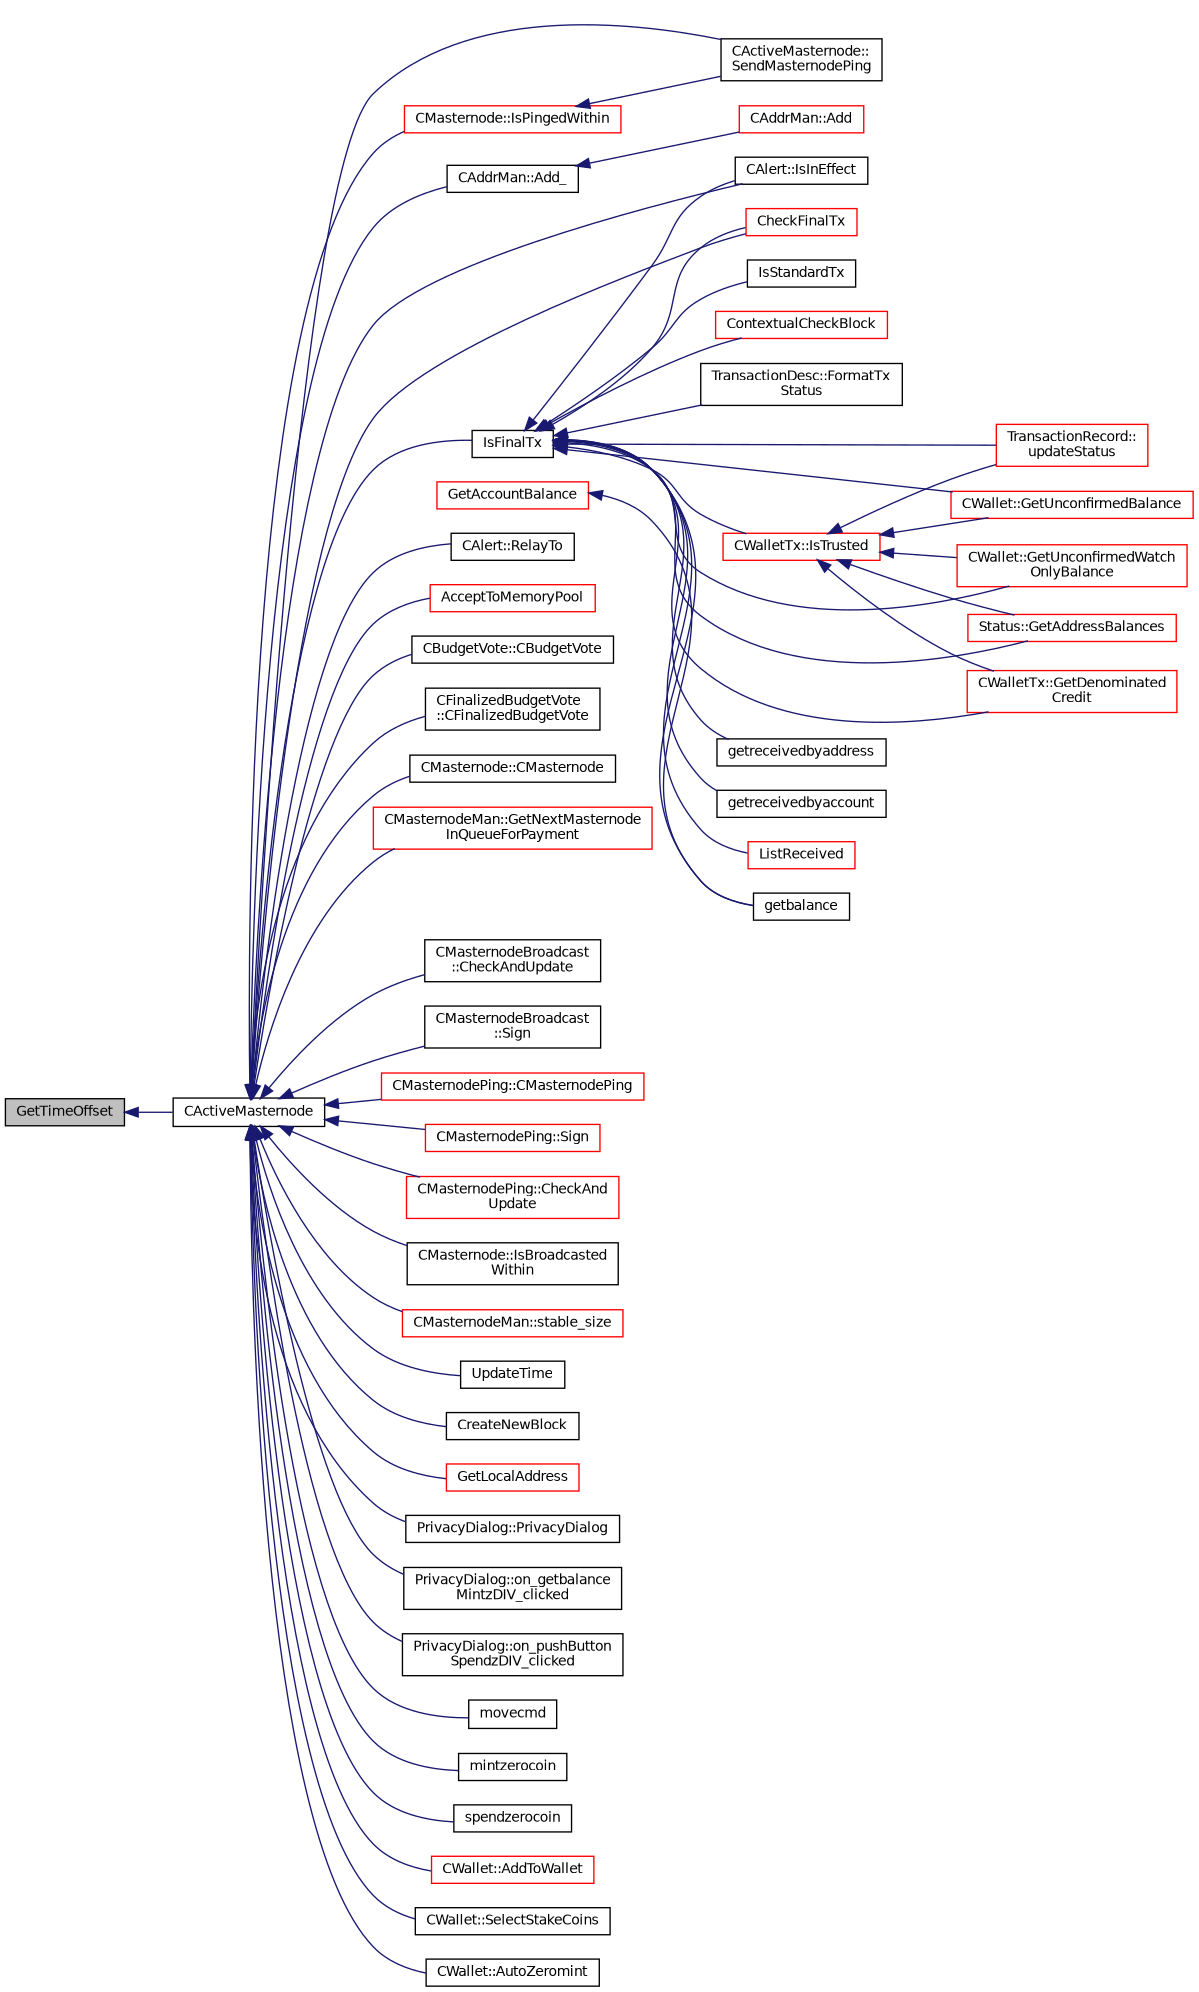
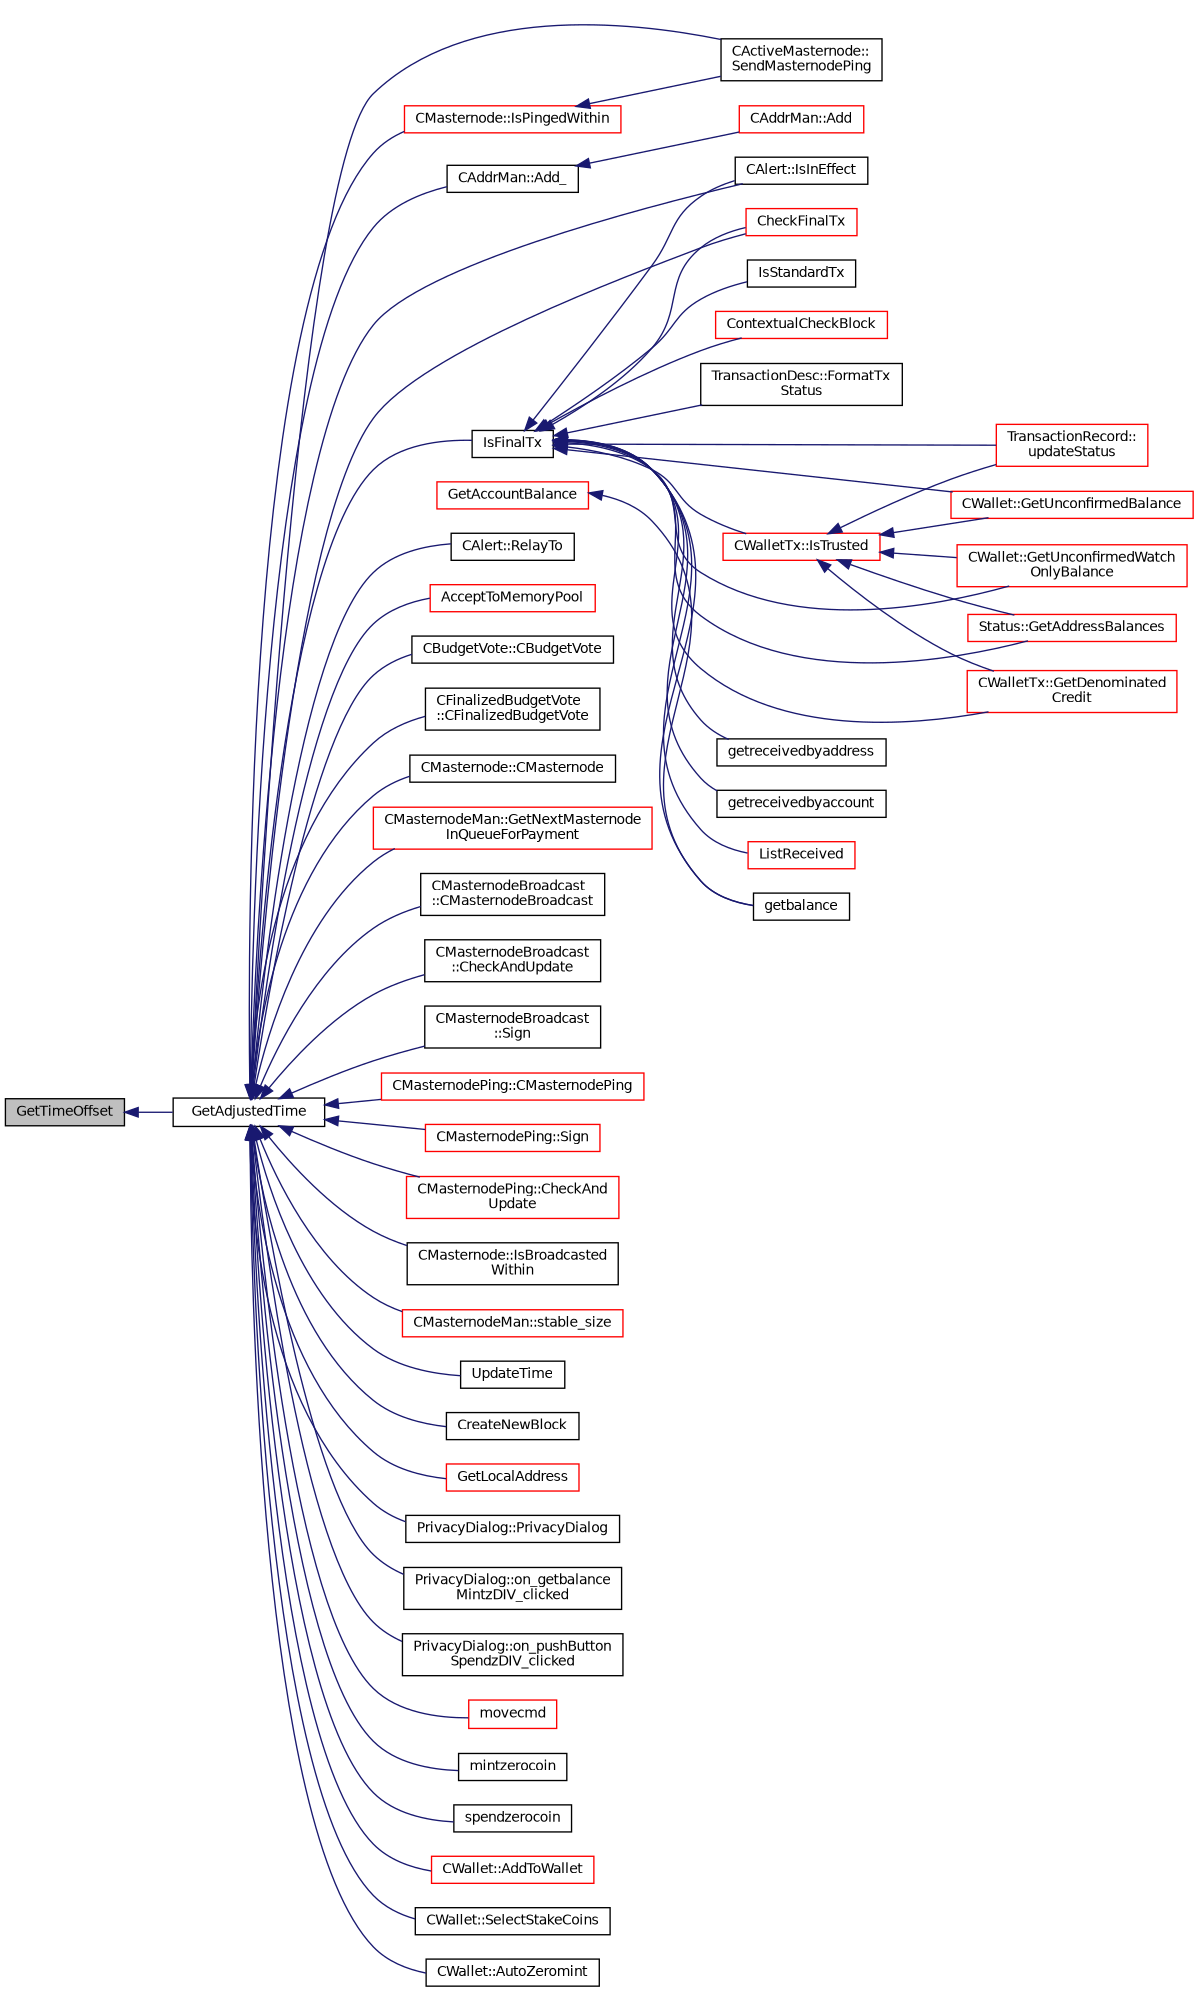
none -> (513, 894)
(249, 1112) -> (249, 1112)
(513, 1714) -> (513, 1714)
